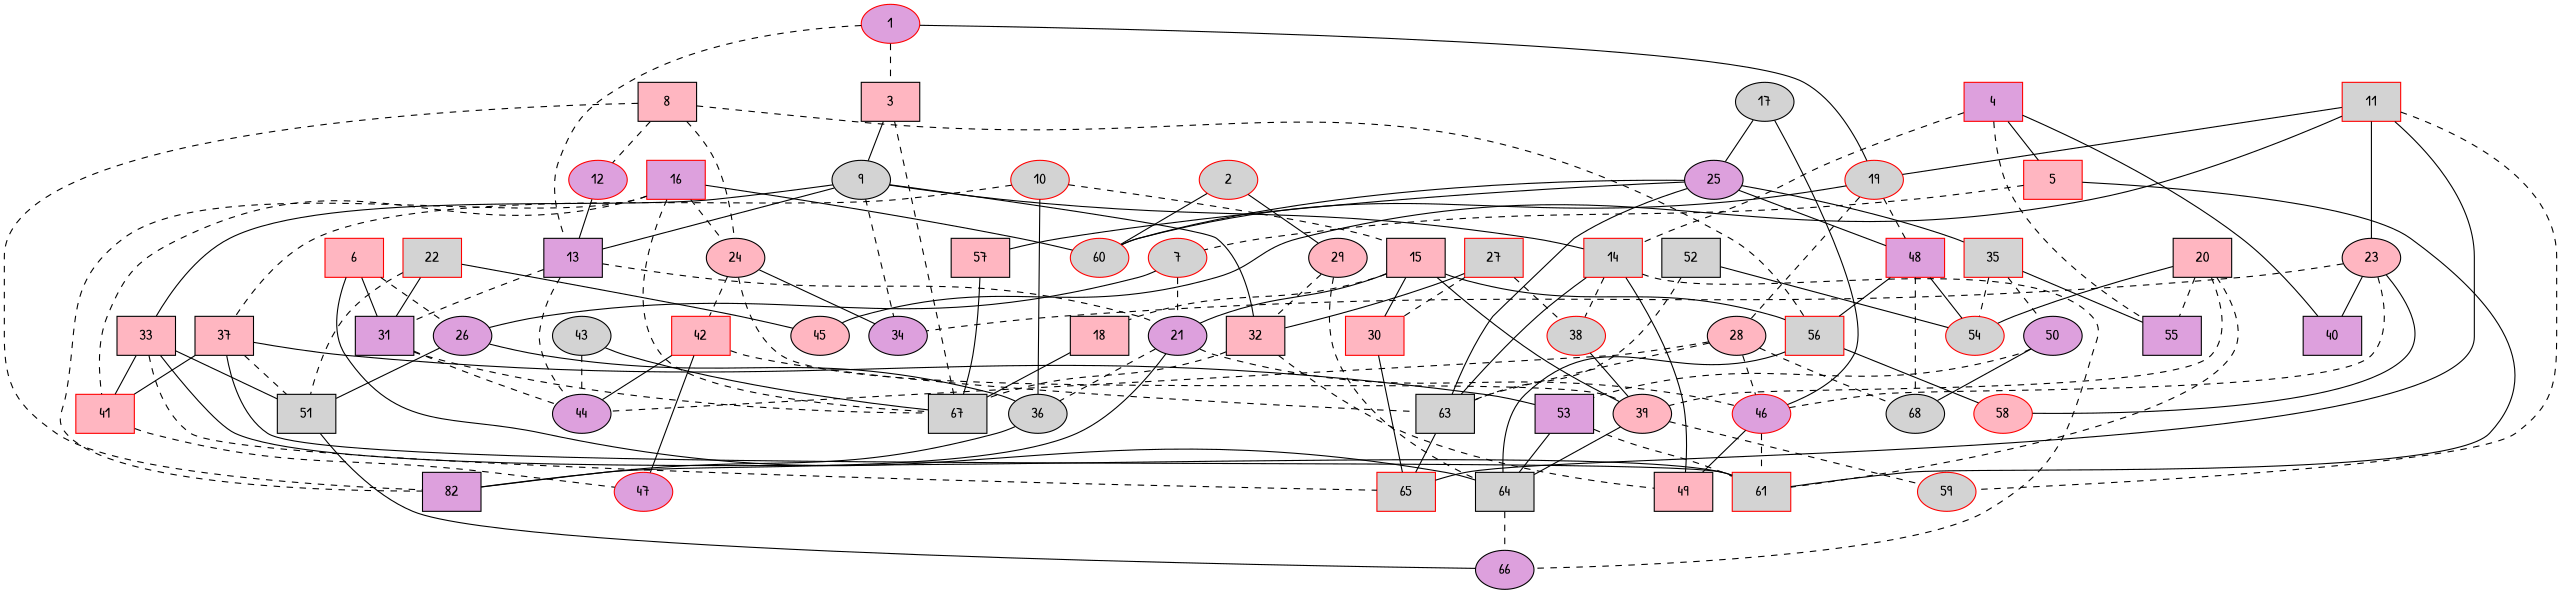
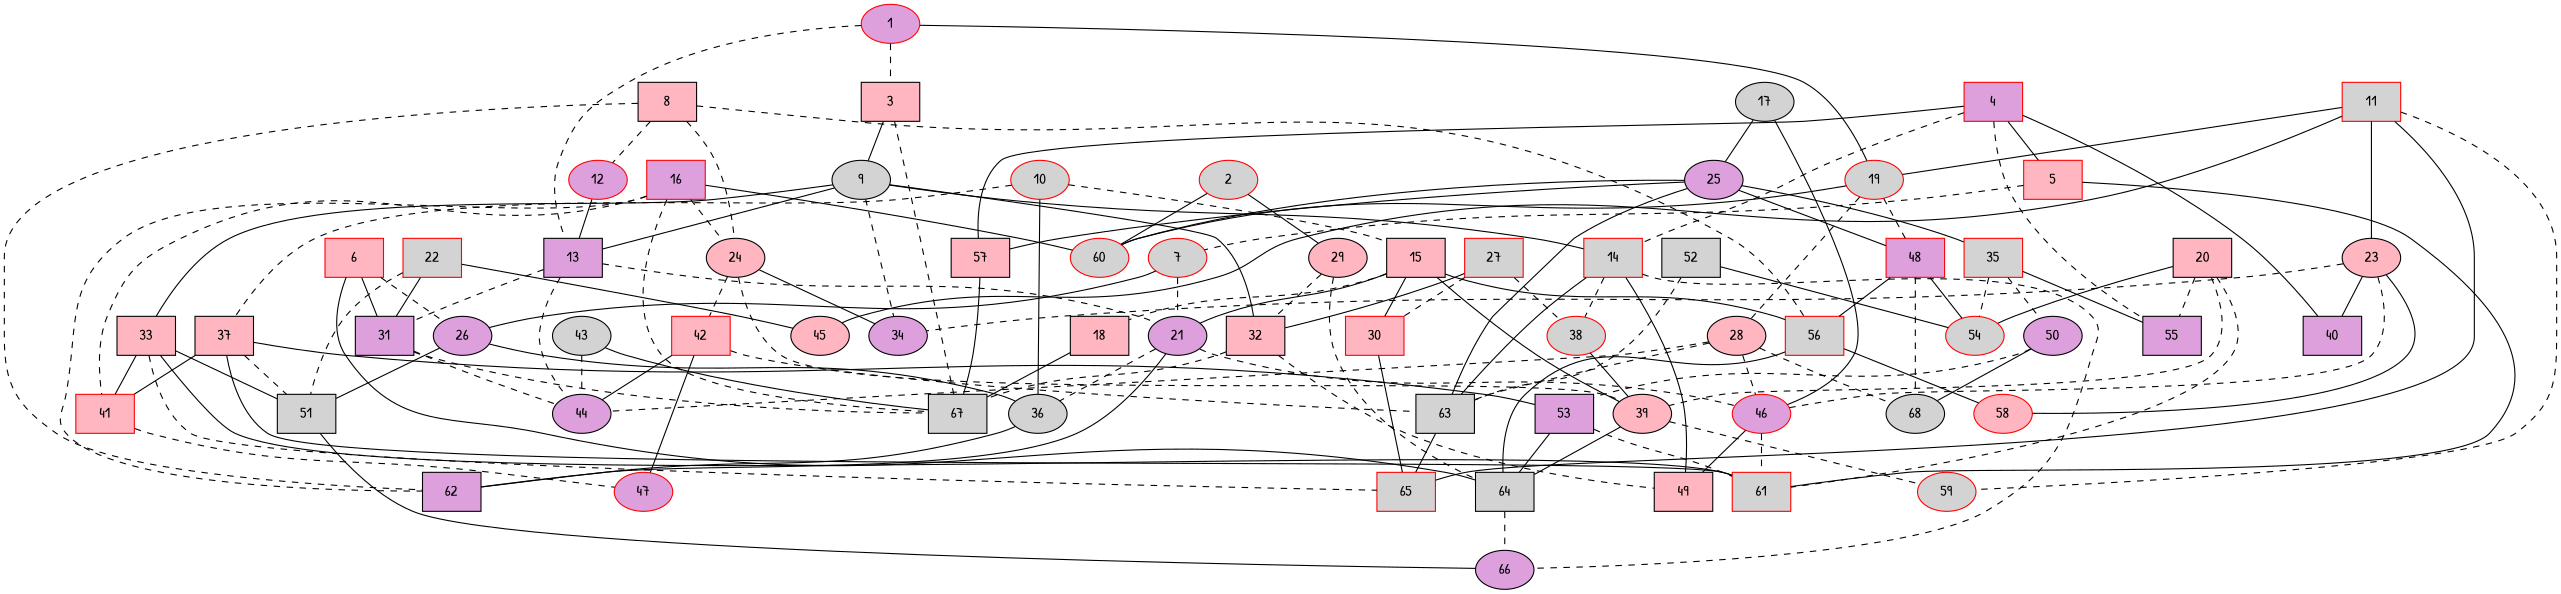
none -> (1466, 129)
(452, 492) -> (452, 492)
